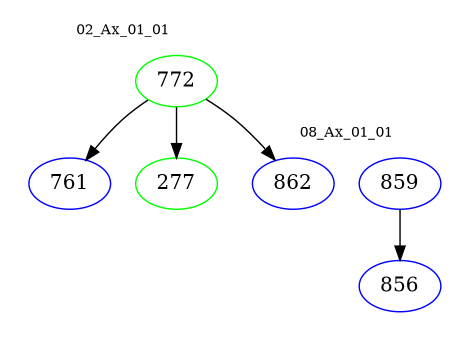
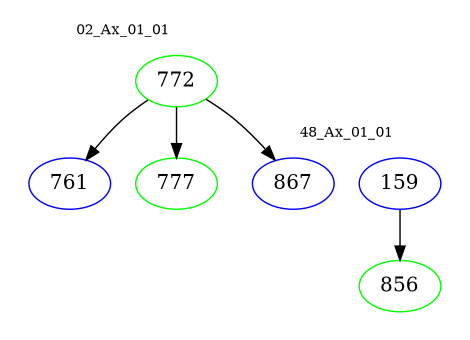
(347, 133) -> (347, 133)
(177, 184) -> (177, 184)
(293, 184) -> (293, 184)
(400, 184) -> (400, 184)
(400, 286) -> (400, 286)
